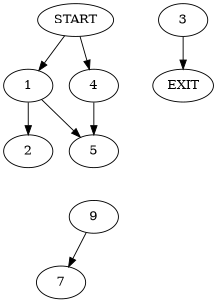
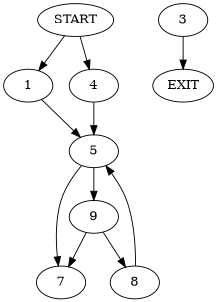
(28, 151) -> none
none -> (94, 180)
none -> (59, 208)
none -> (135, 282)
